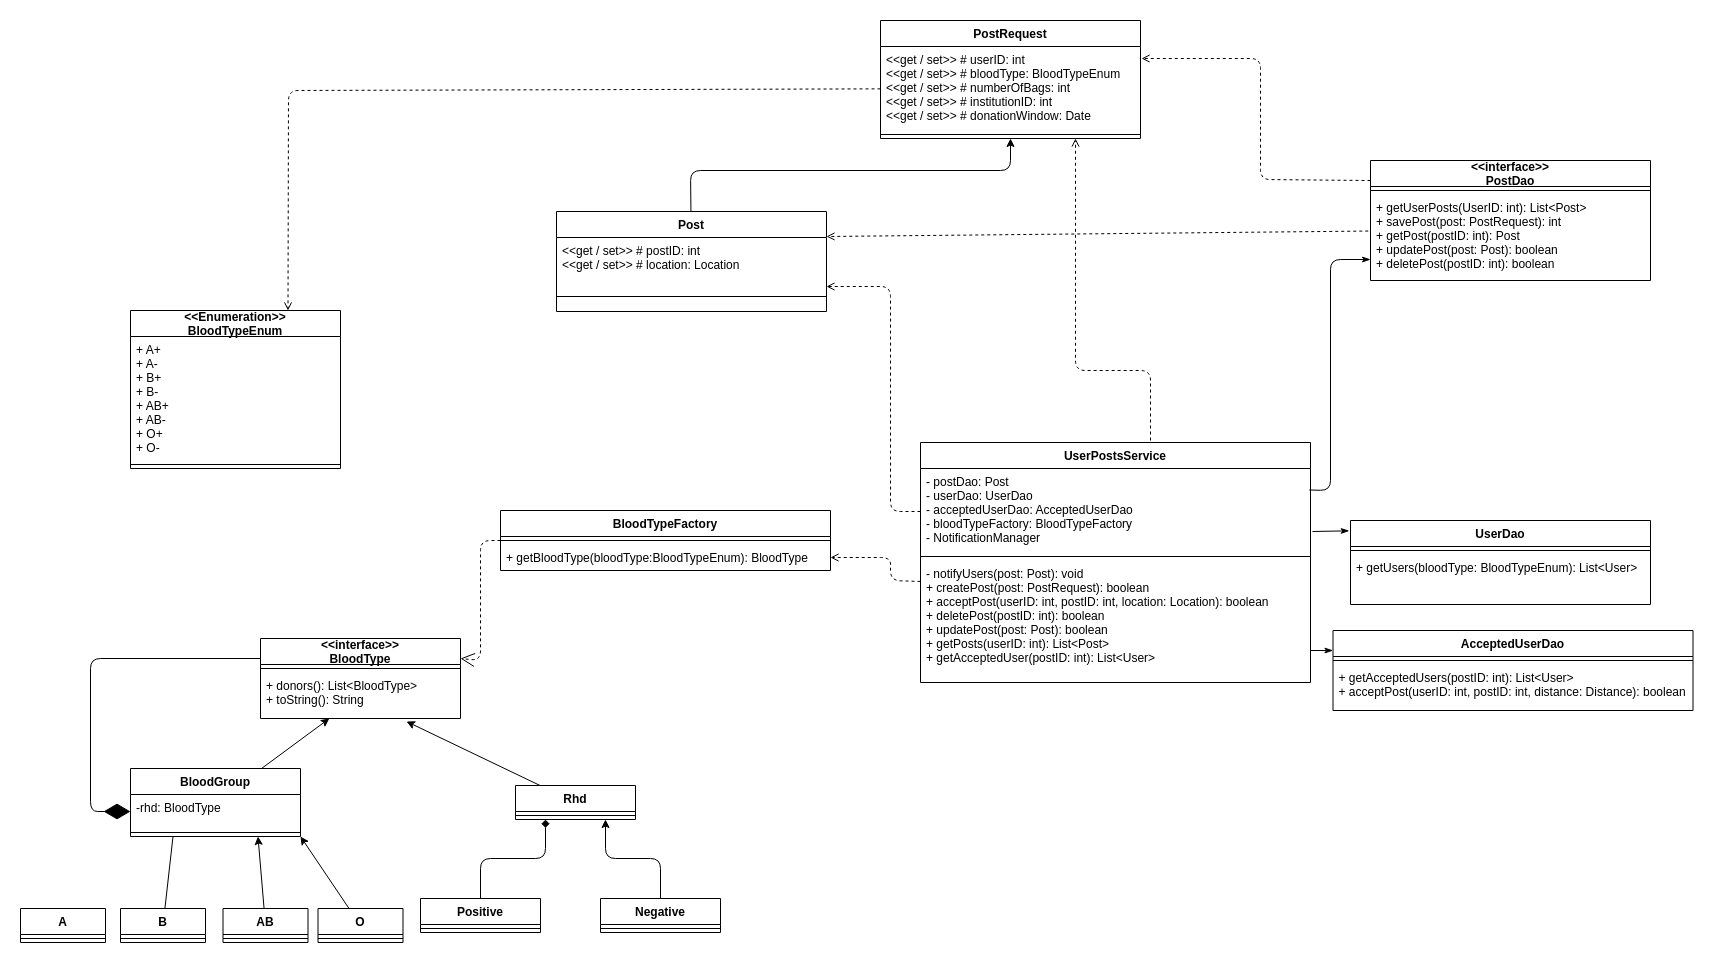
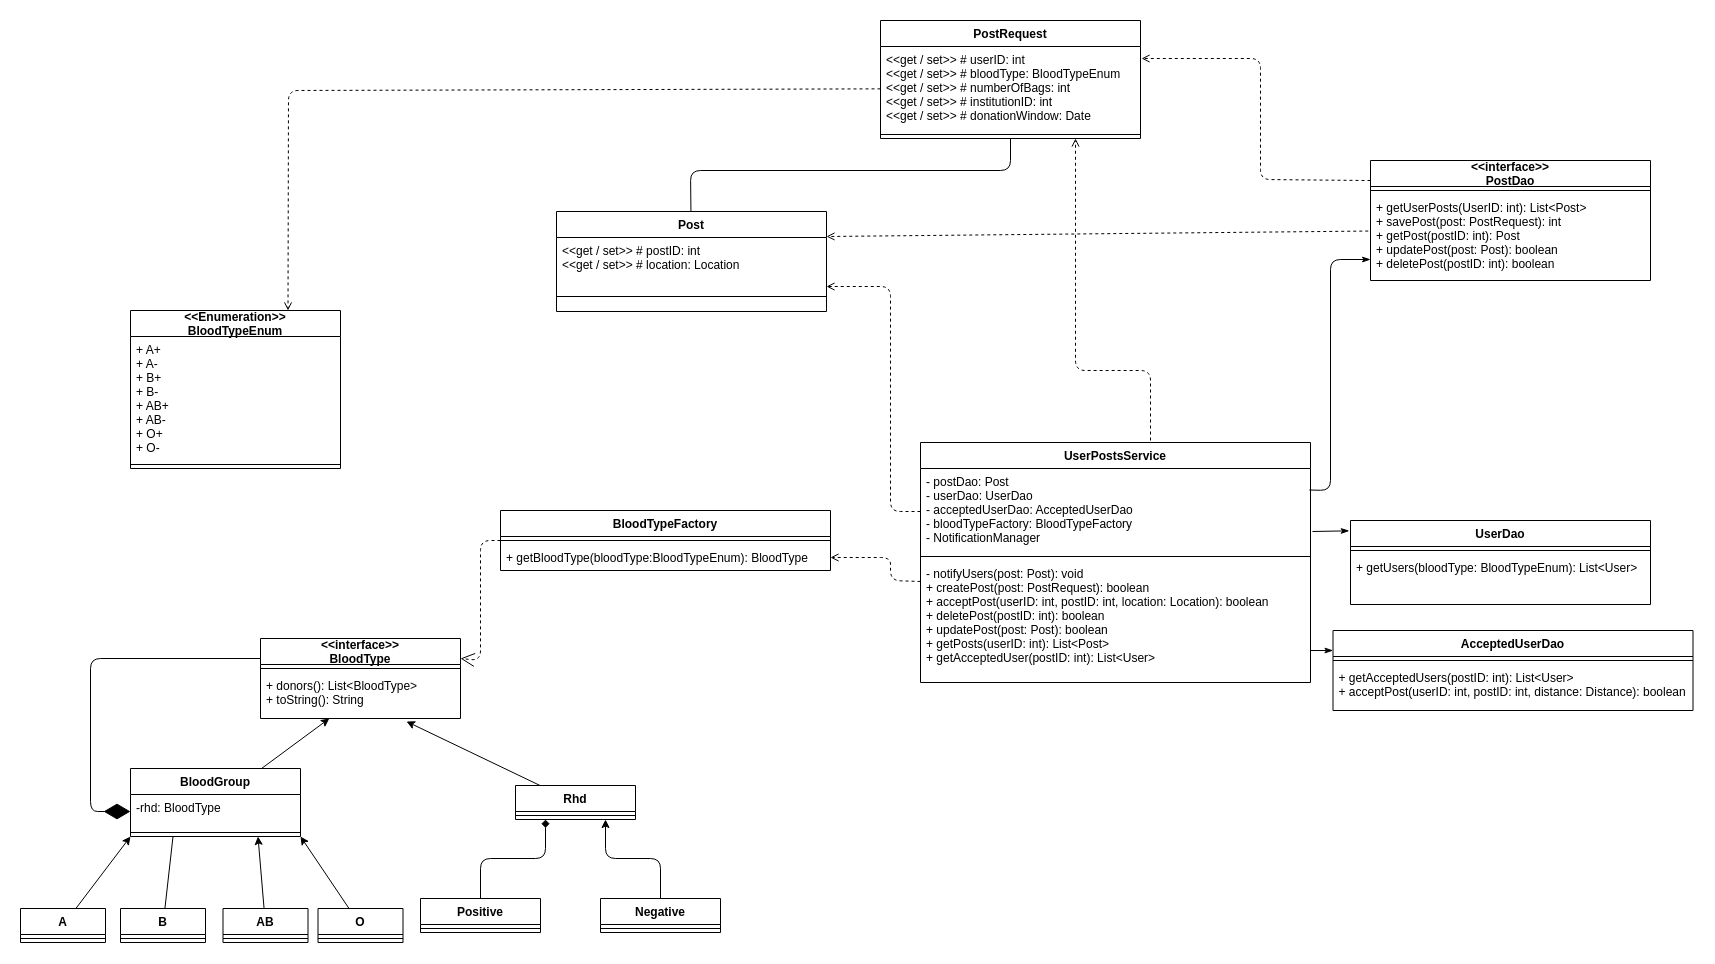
(1011, 146) -> (1011, 144)
none -> (101, 875)
